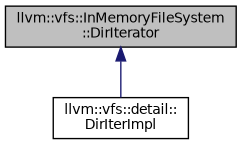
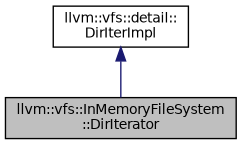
(121, 79) -> (121, 79)
